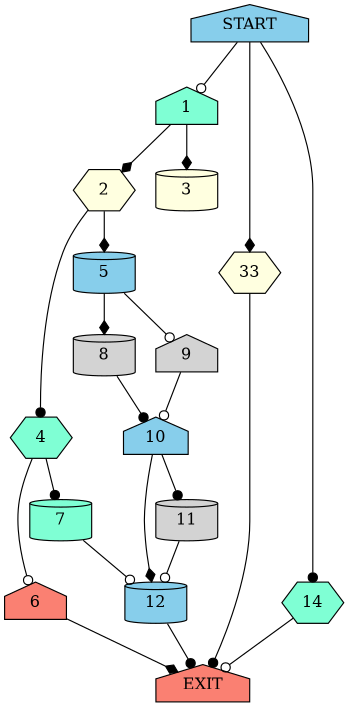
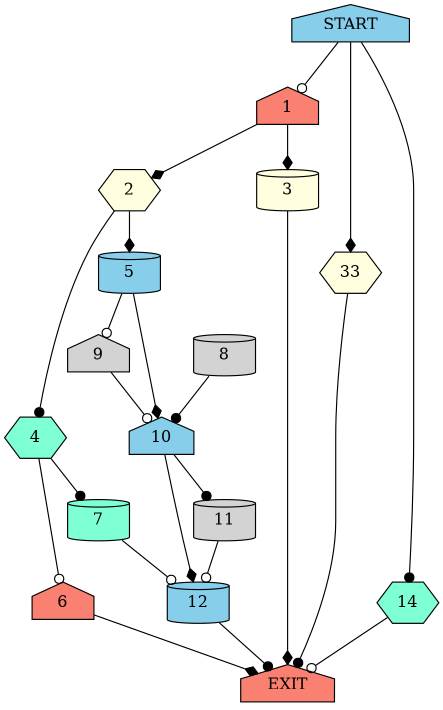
(187, 108) -> (288, 108)
(104, 307) -> (144, 349)
none -> (288, 431)
